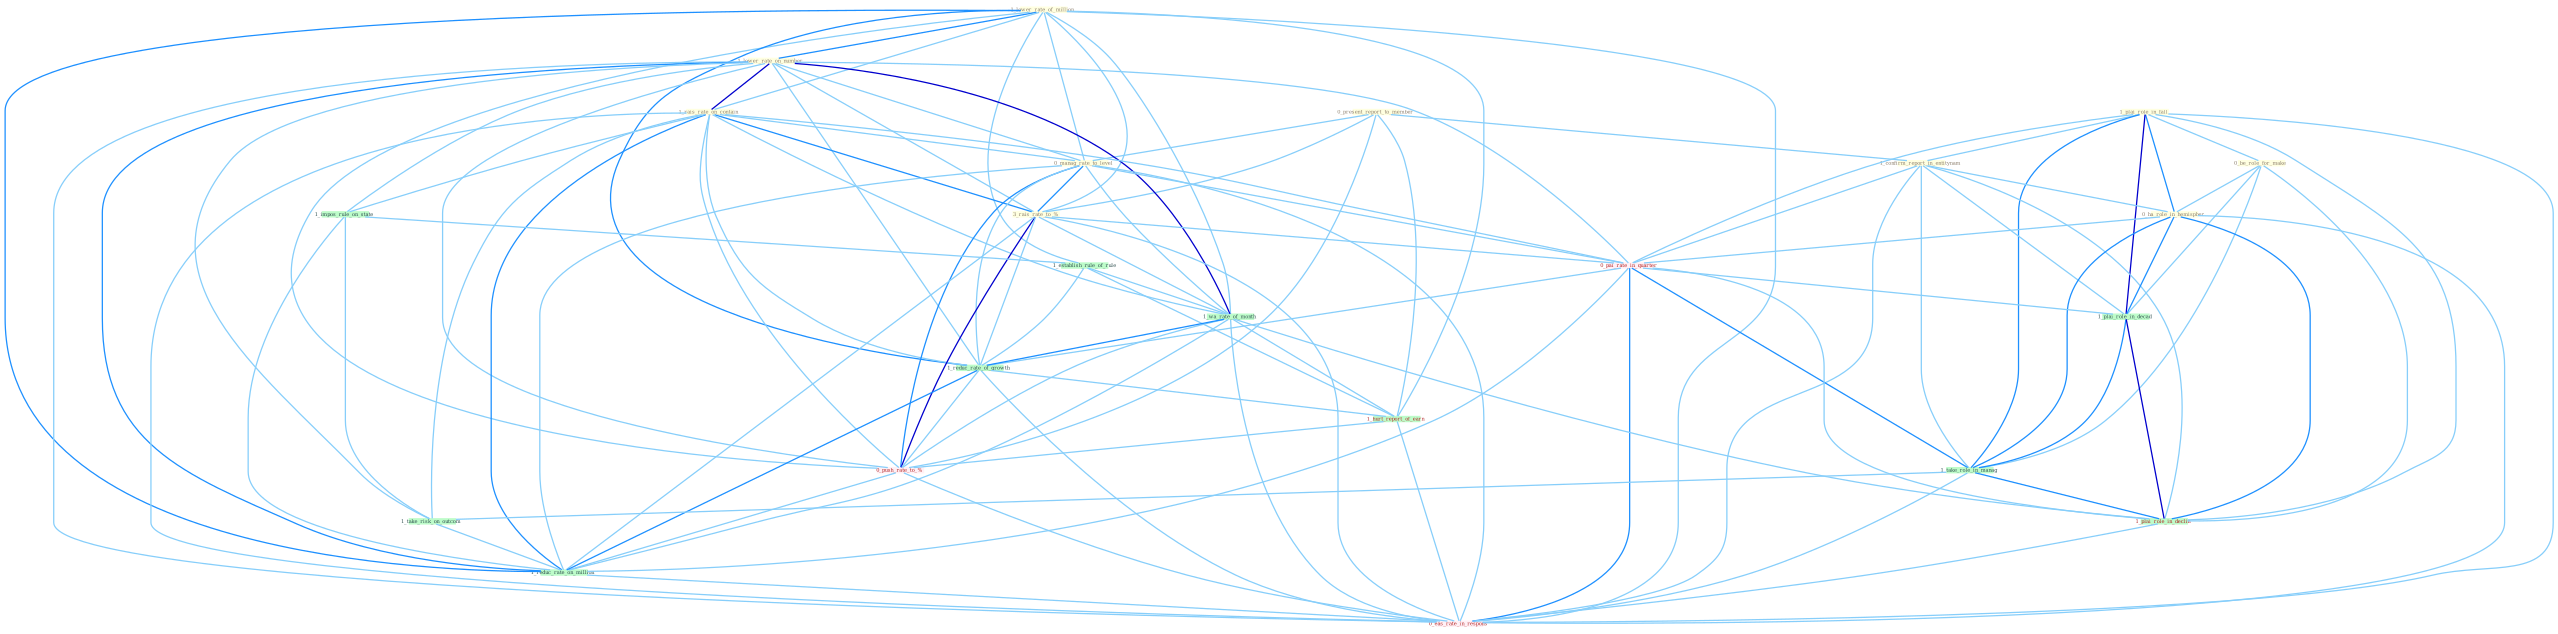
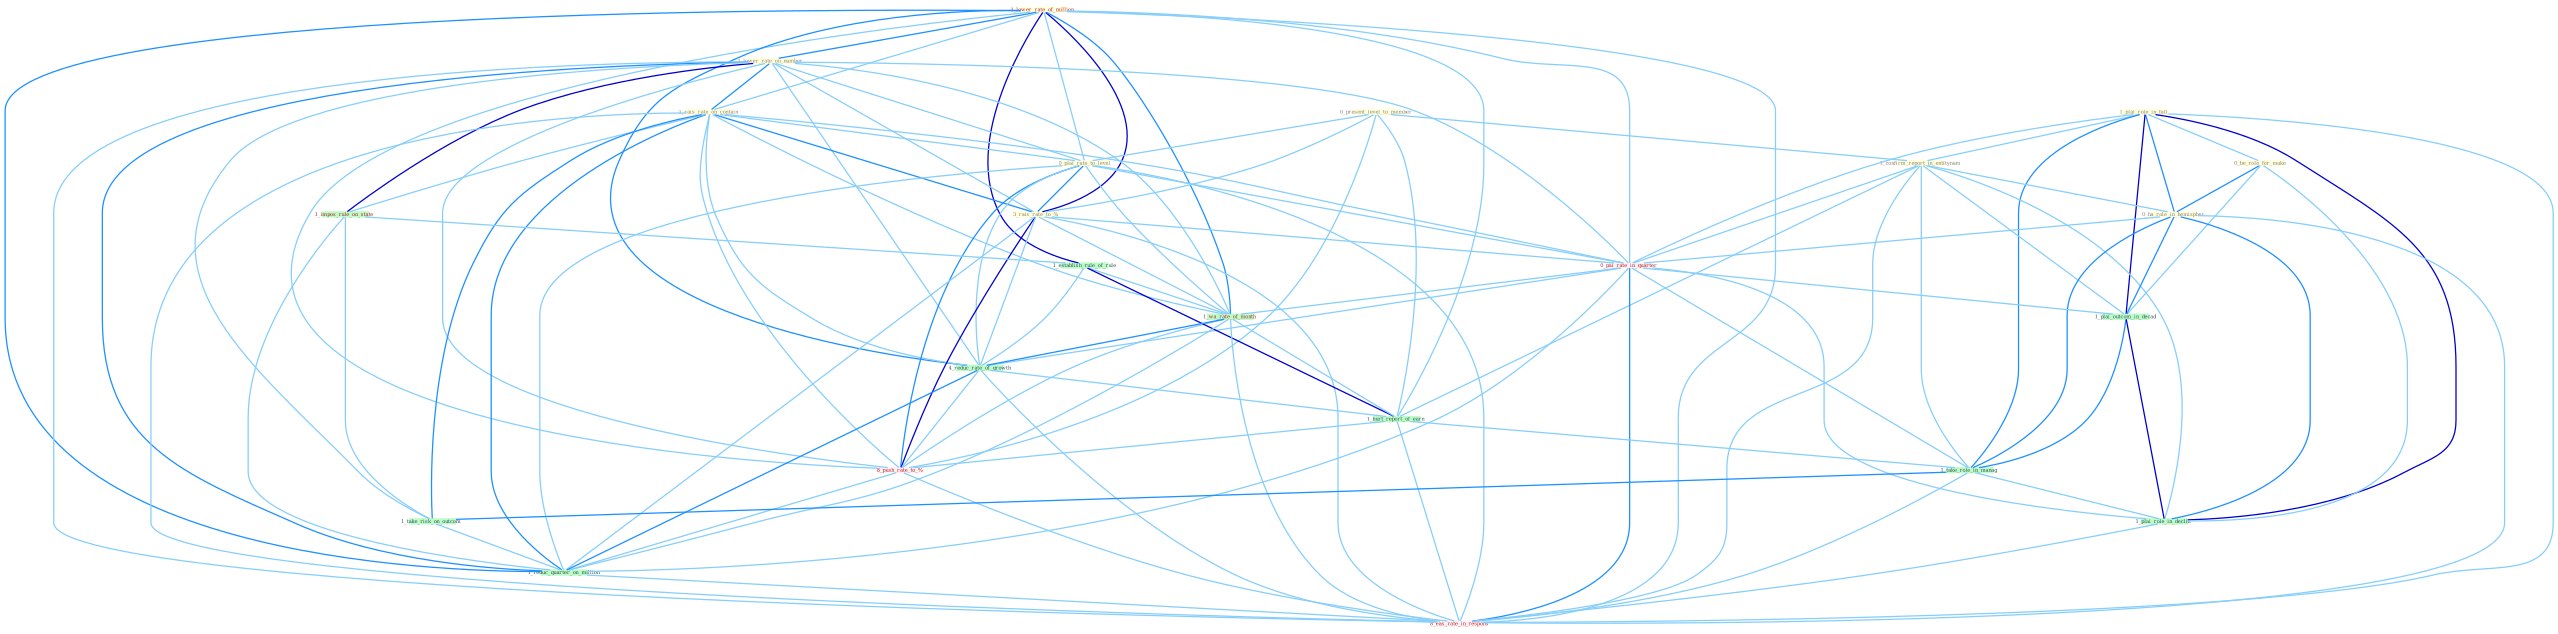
(1044, 10) -> (1044, 10)
none -> (1437, 44)
(740, 87) -> (740, 87)
(517, 111) -> (517, 111)
(1376, 112) -> (1376, 112)
(1125, 122) -> (1125, 122)
(1053, 124) -> (1053, 124)
(1164, 136) -> (1164, 136)
(989, 163) -> (989, 163)
(1085, 163) -> (1085, 163)
(2218, 189) -> (2218, 189)
(345, 214) -> (345, 214)
(479, 253) -> (479, 253)
none -> (1646, 297)
(1231, 317) -> (1231, 317)
(2126, 317) -> (2126, 317)
(2453, 332) -> (2453, 332)
(1248, 346) -> (1248, 346)
(2162, 360) -> (1670, 443)
(980, 368) -> (980, 368)
(1800, 368) -> (1800, 368)
(1397, 419) -> (1397, 419)
(1686, 446) -> (1383, 297)
(901, 470) -> (901, 470)
(2067, 496) -> (2067, 496)
(1164, 497) -> (1164, 497)
(2164, 521) -> (2164, 521)
(564, 573) -> (564, 573)
(1460, 624) -> (1460, 624)
